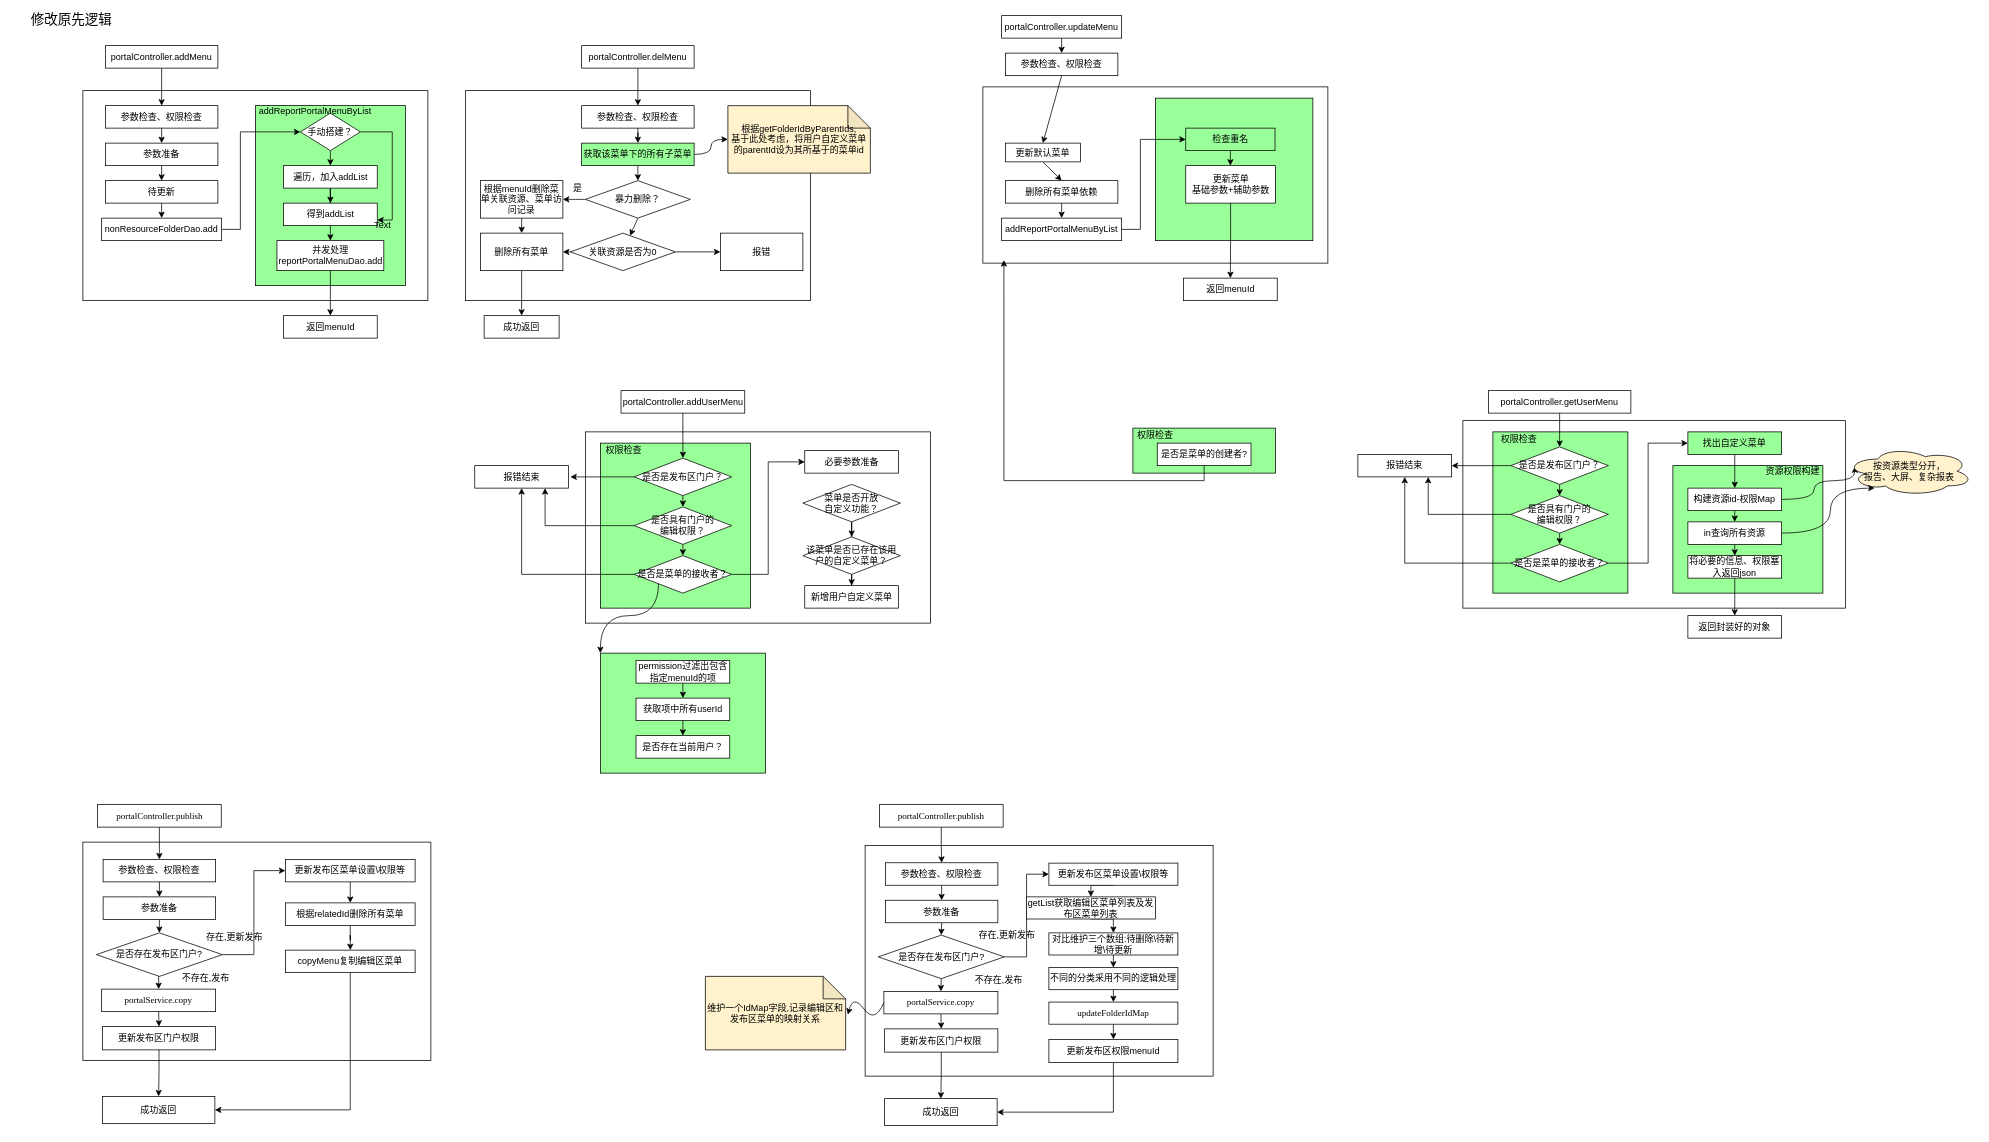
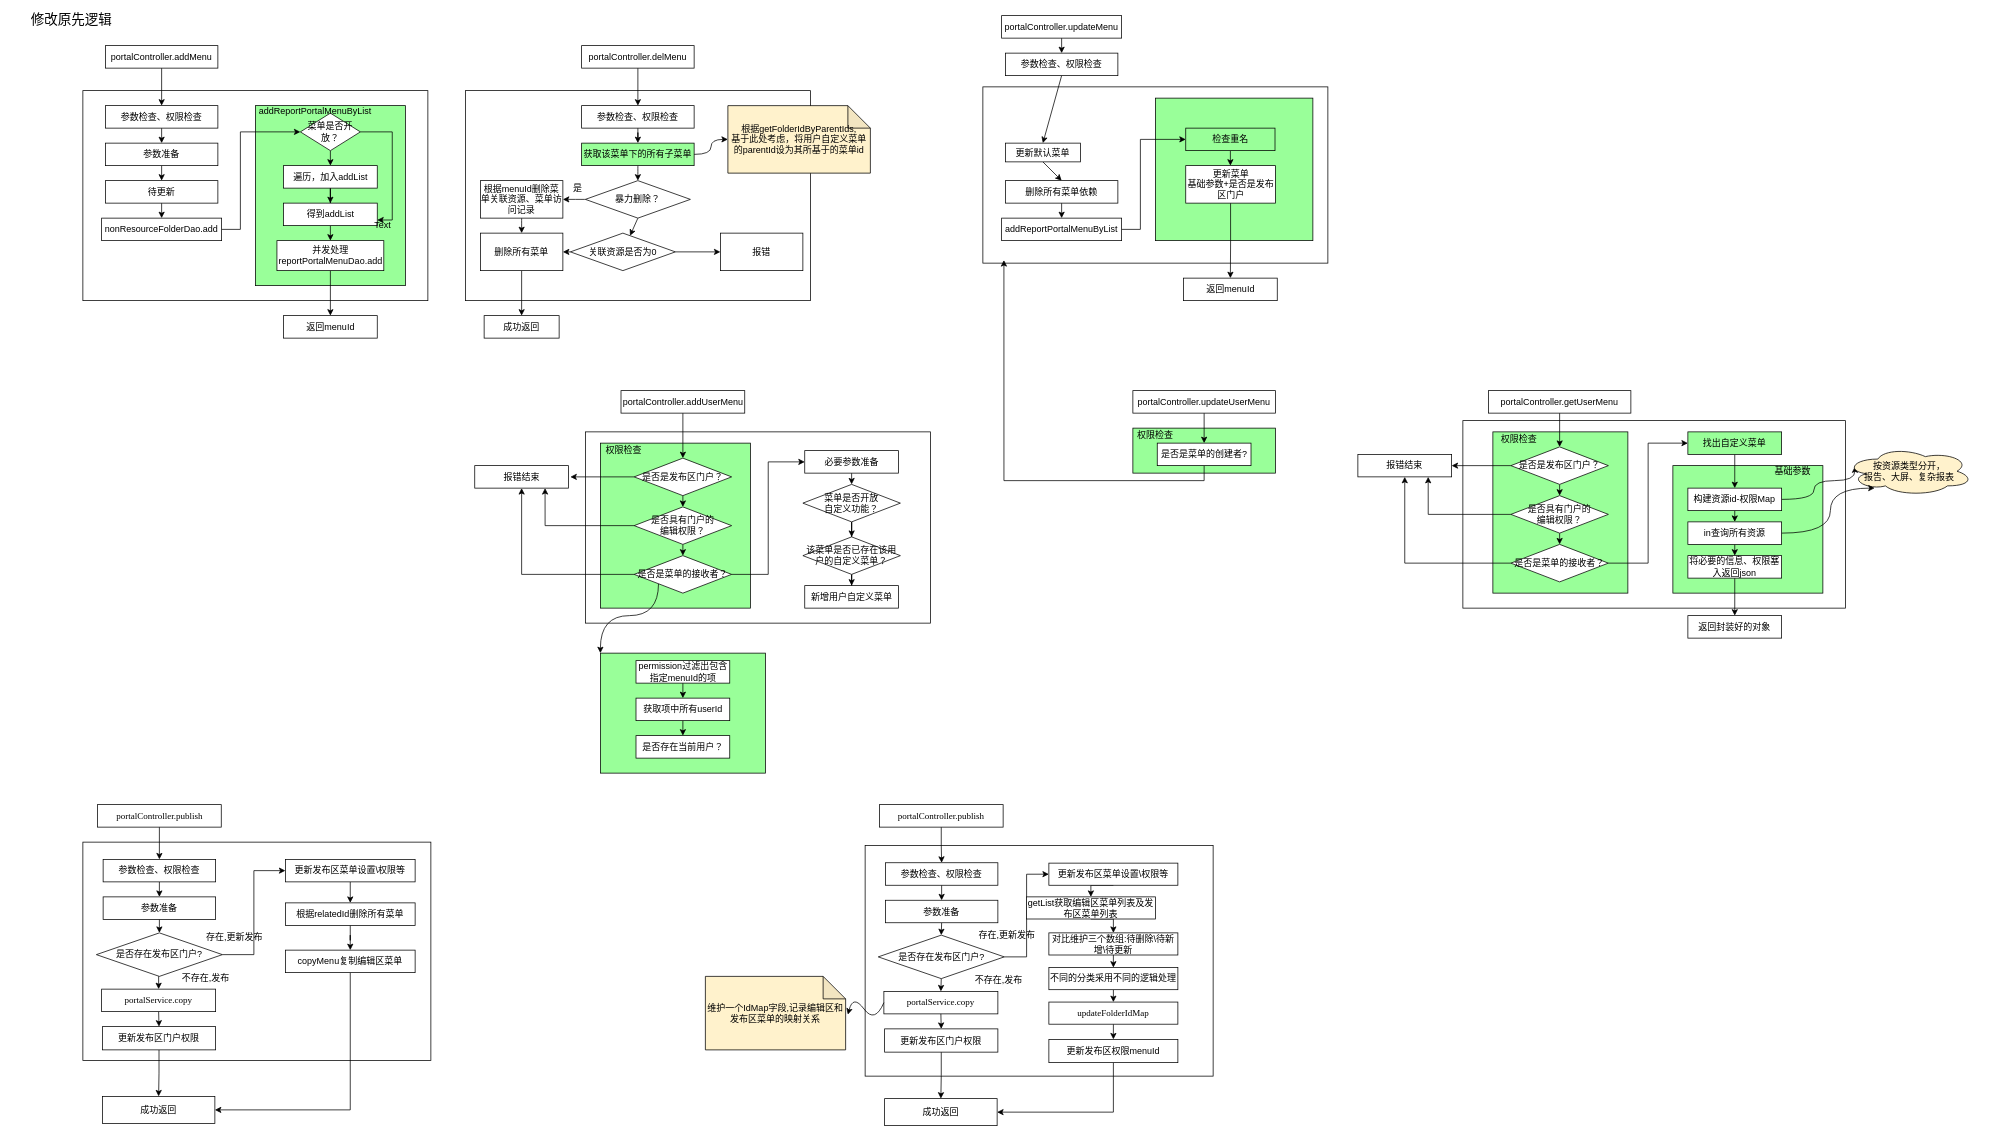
(330, 132) -> (330, 132)
(1231, 184) -> (1231, 184)
none -> (1204, 402)
none -> (1204, 436)
(1793, 471) -> (1793, 471)
none -> (852, 476)
